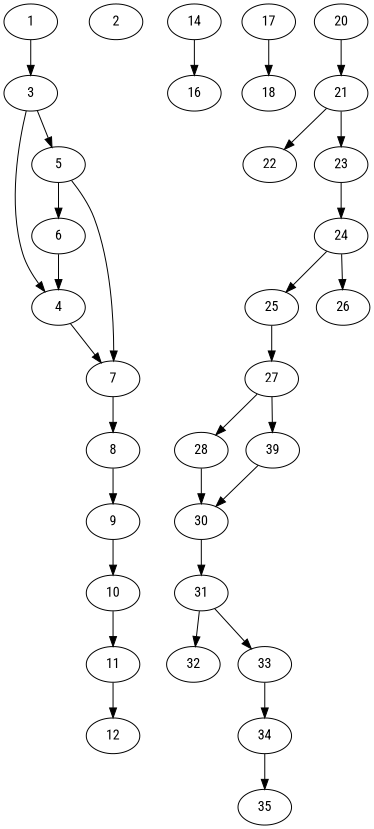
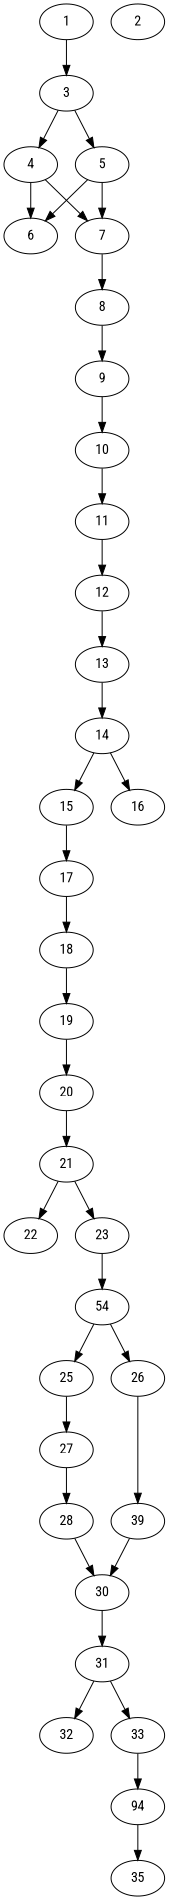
(341, 236) -> (102, 1307)
(59, 267) -> (31, 195)
(272, 410) -> (138, 1445)
none -> (102, 664)
(265, 736) -> (138, 1807)
none -> (66, 807)
none -> (66, 1021)
